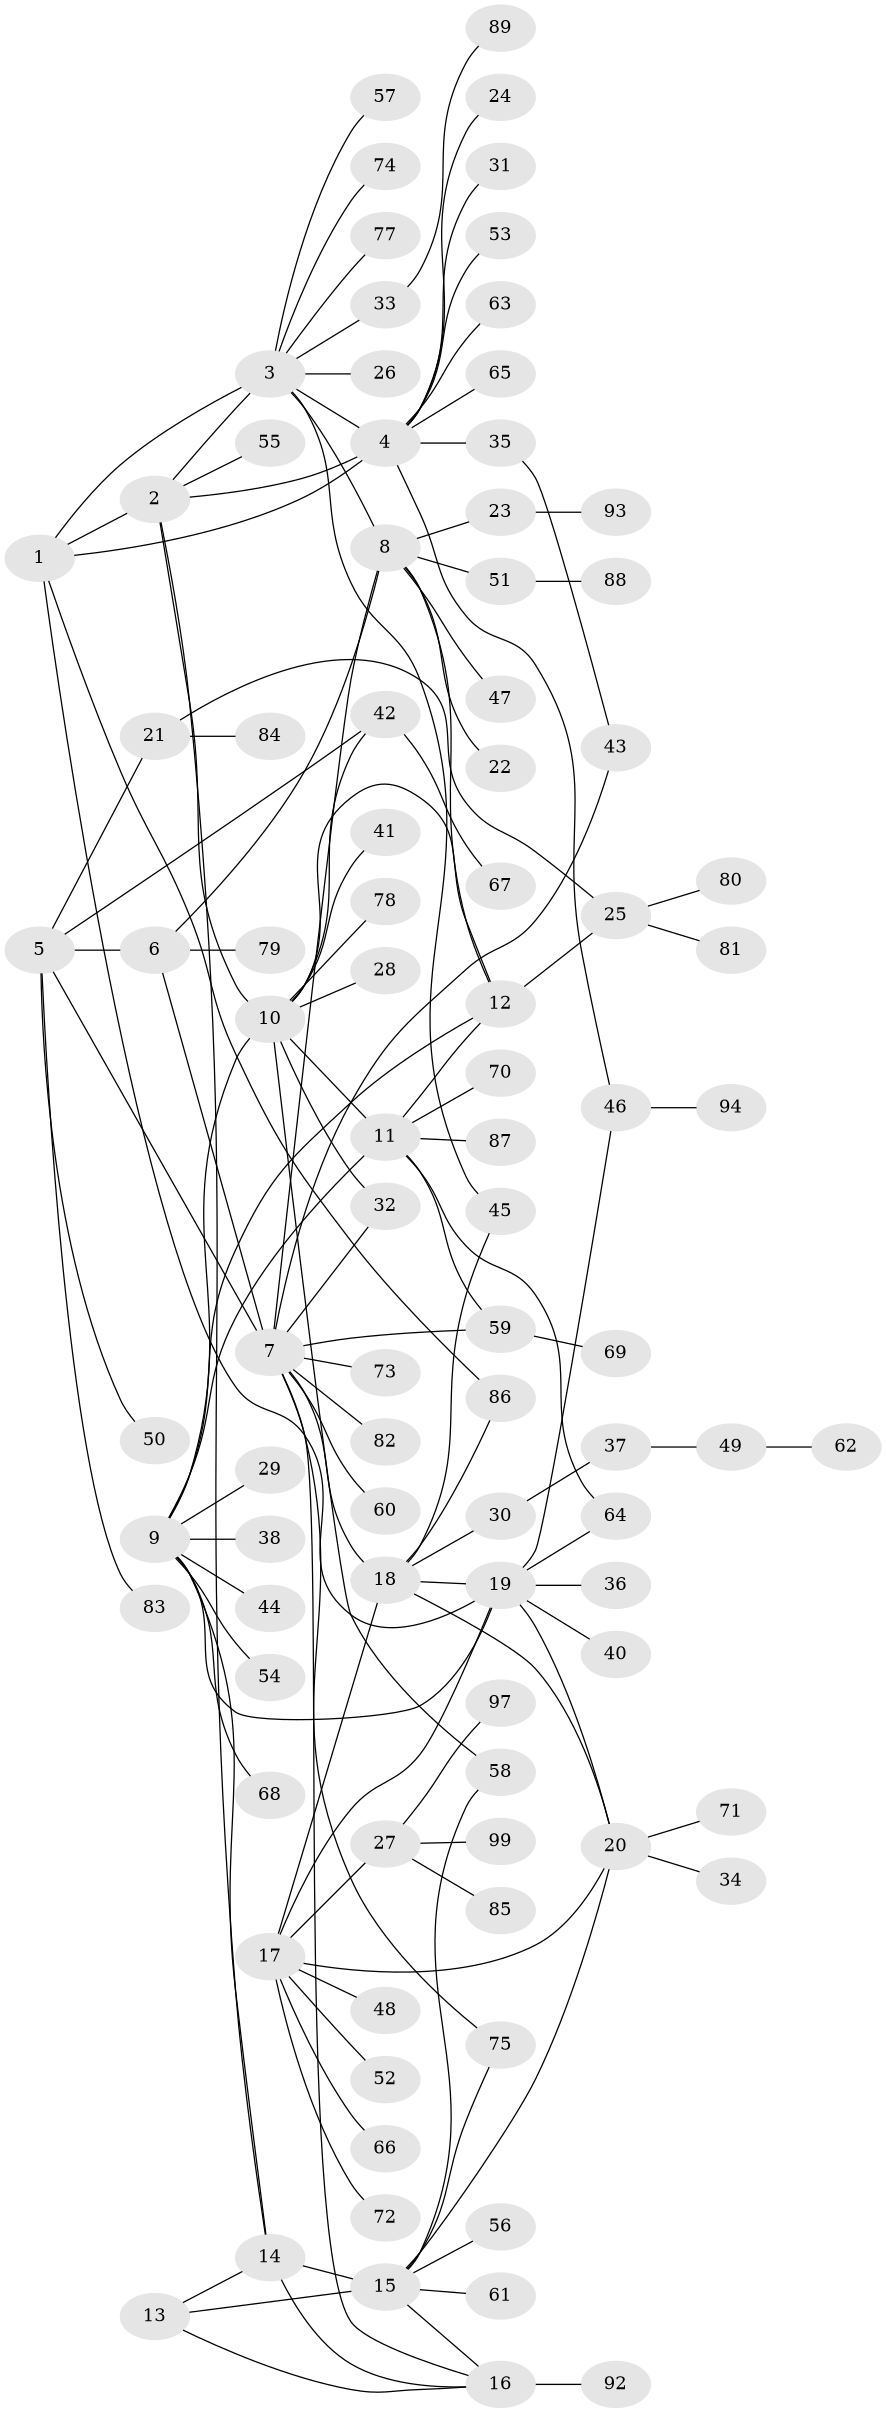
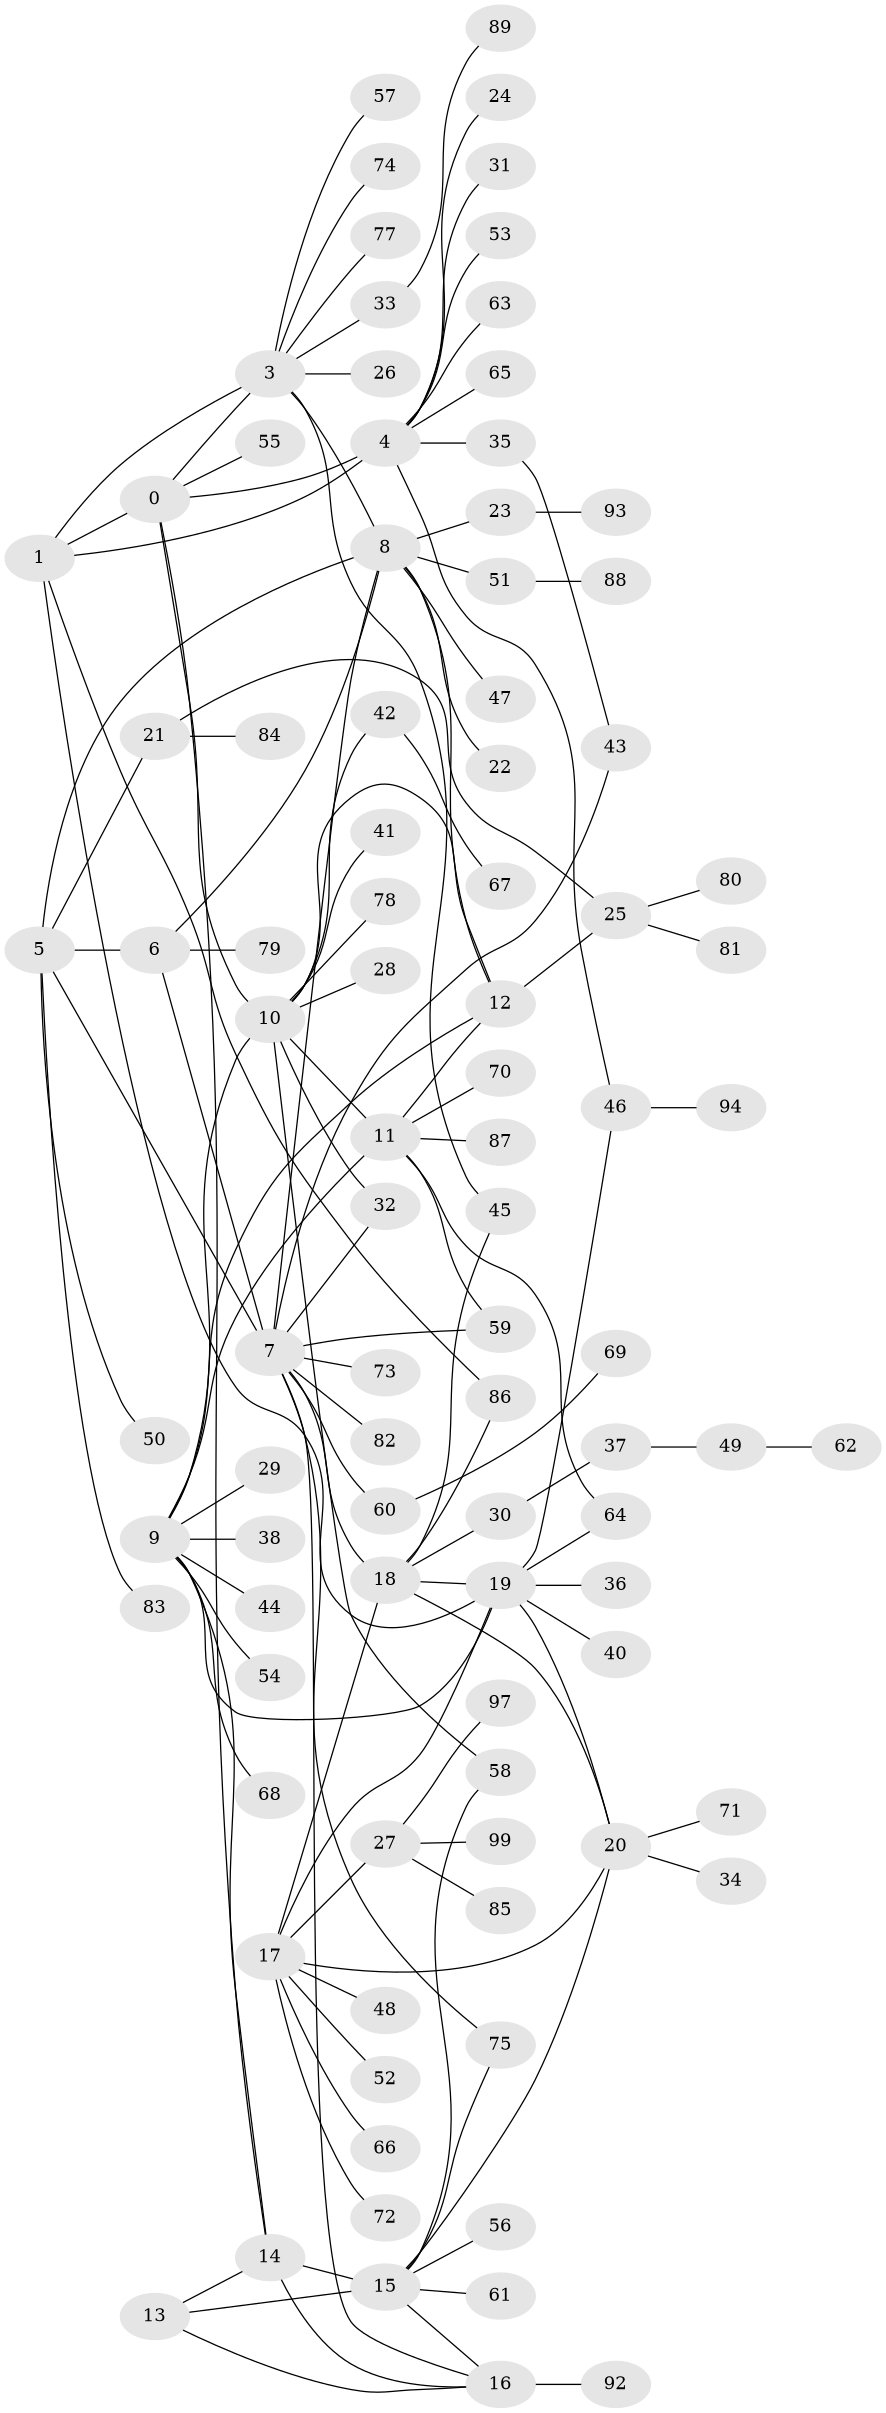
(328, 408) -> none
(155, 499) -> (155, 499)
(213, 834) -> (133, 688)
(566, 1343) -> (514, 1447)
